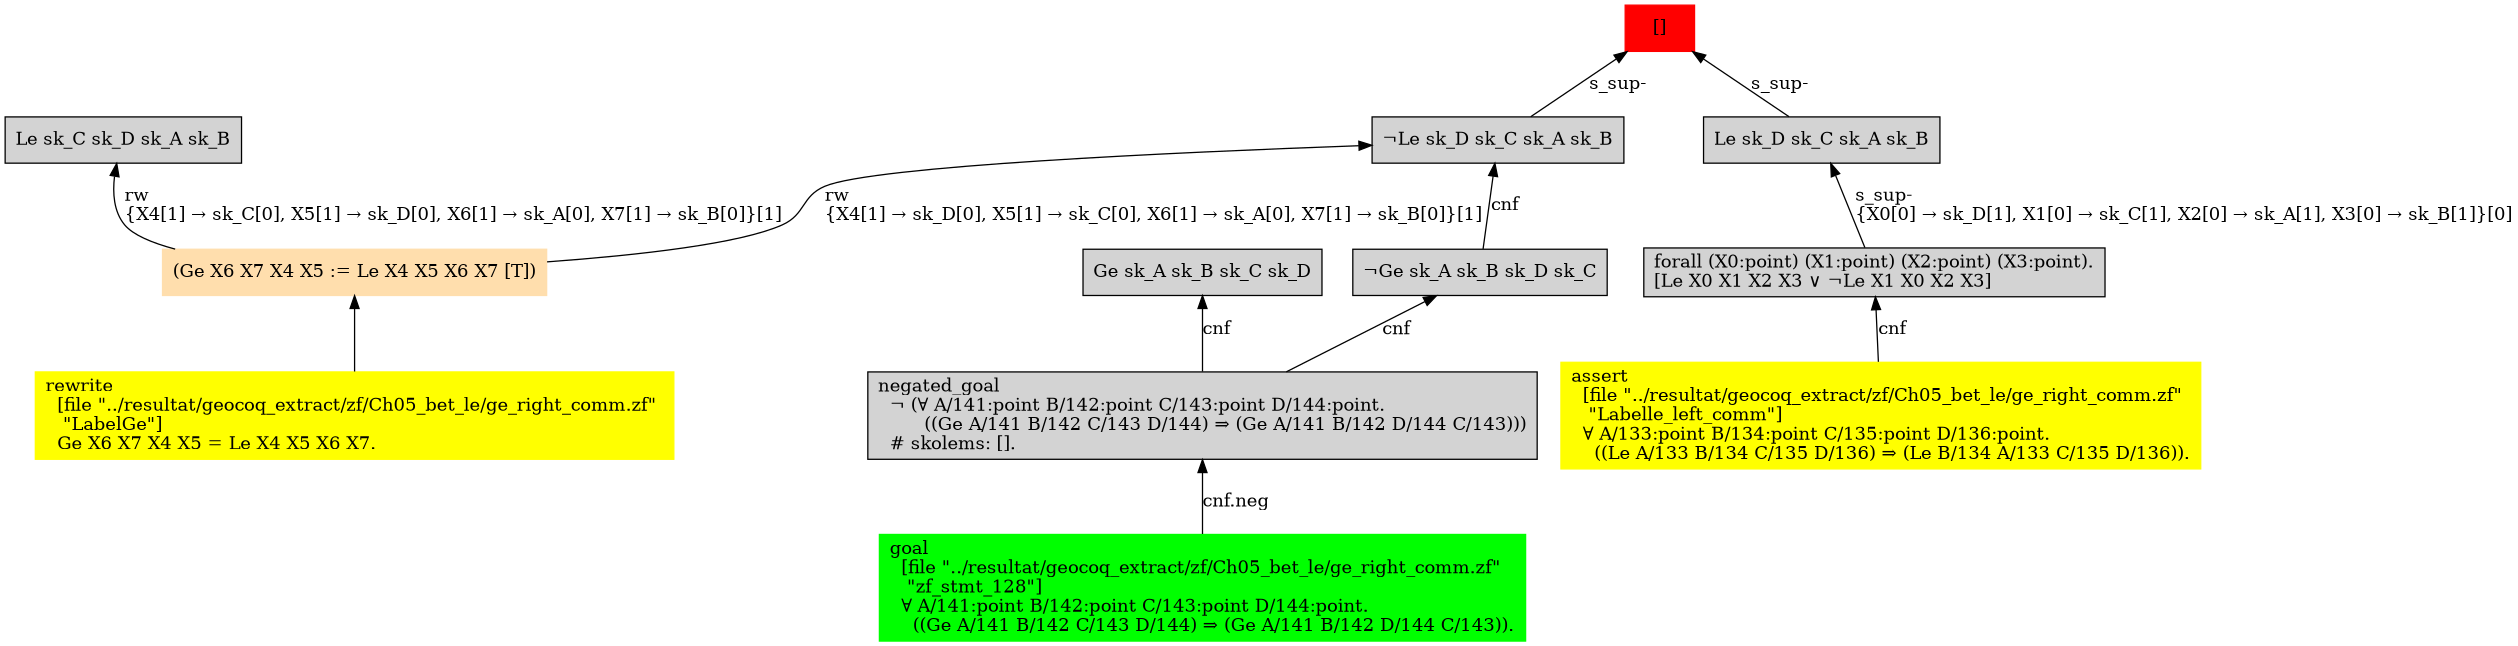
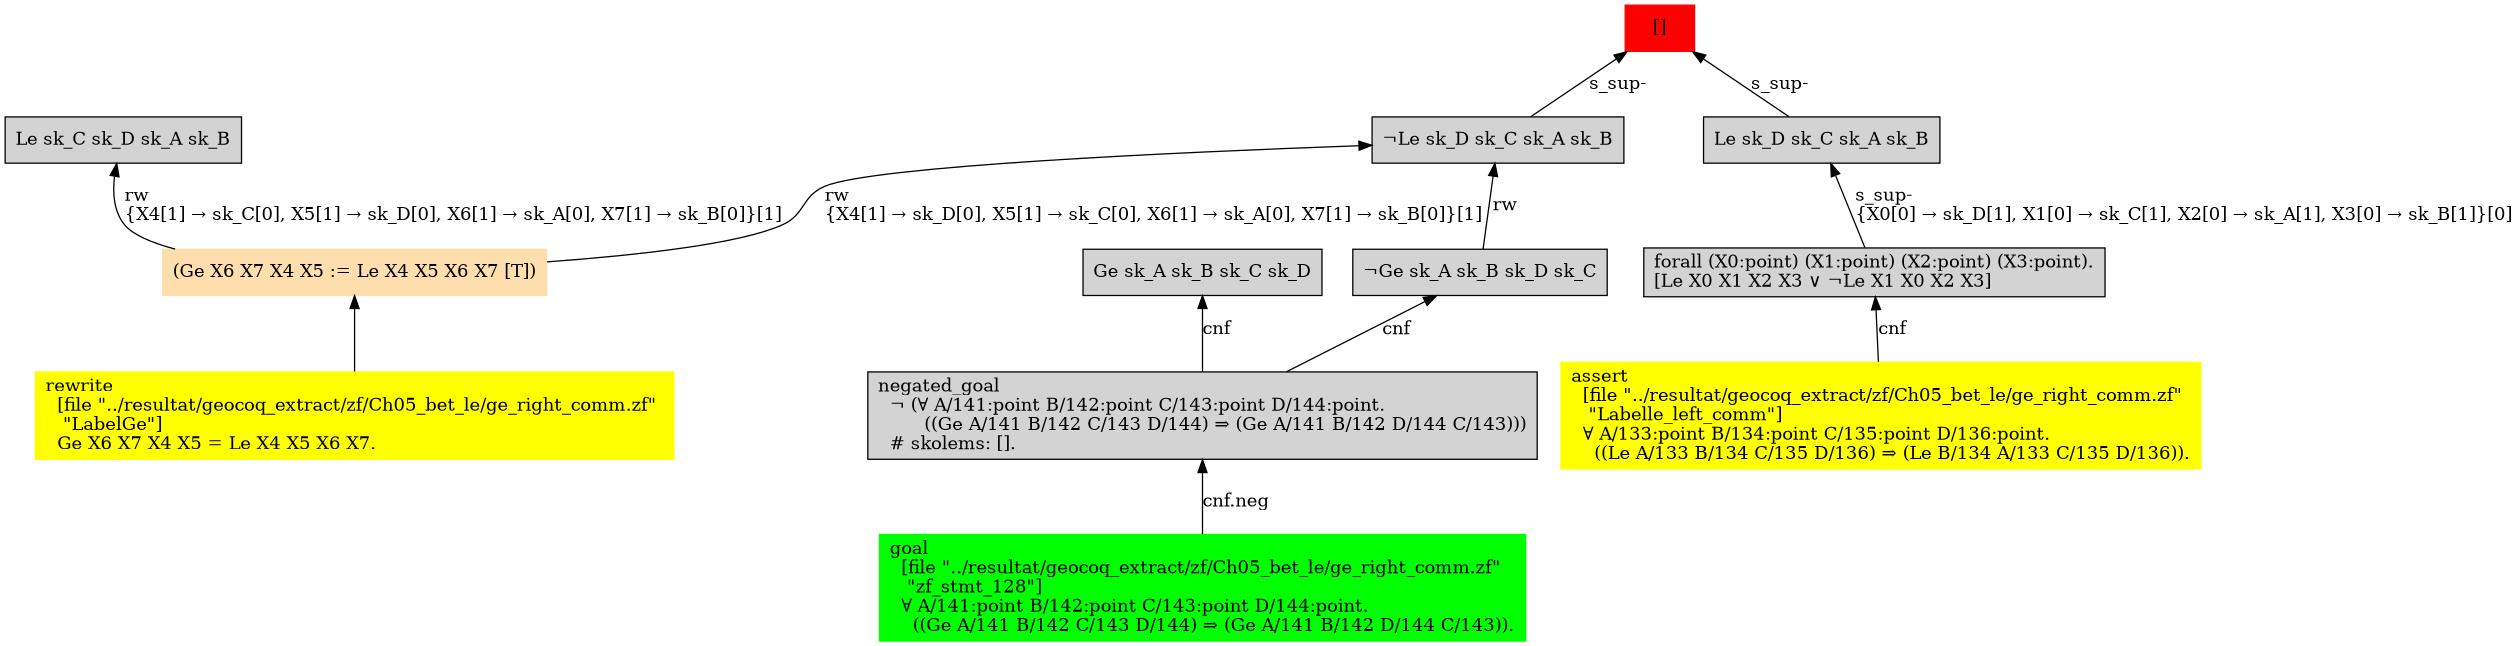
(1505, 206) -> (1505, 206)
